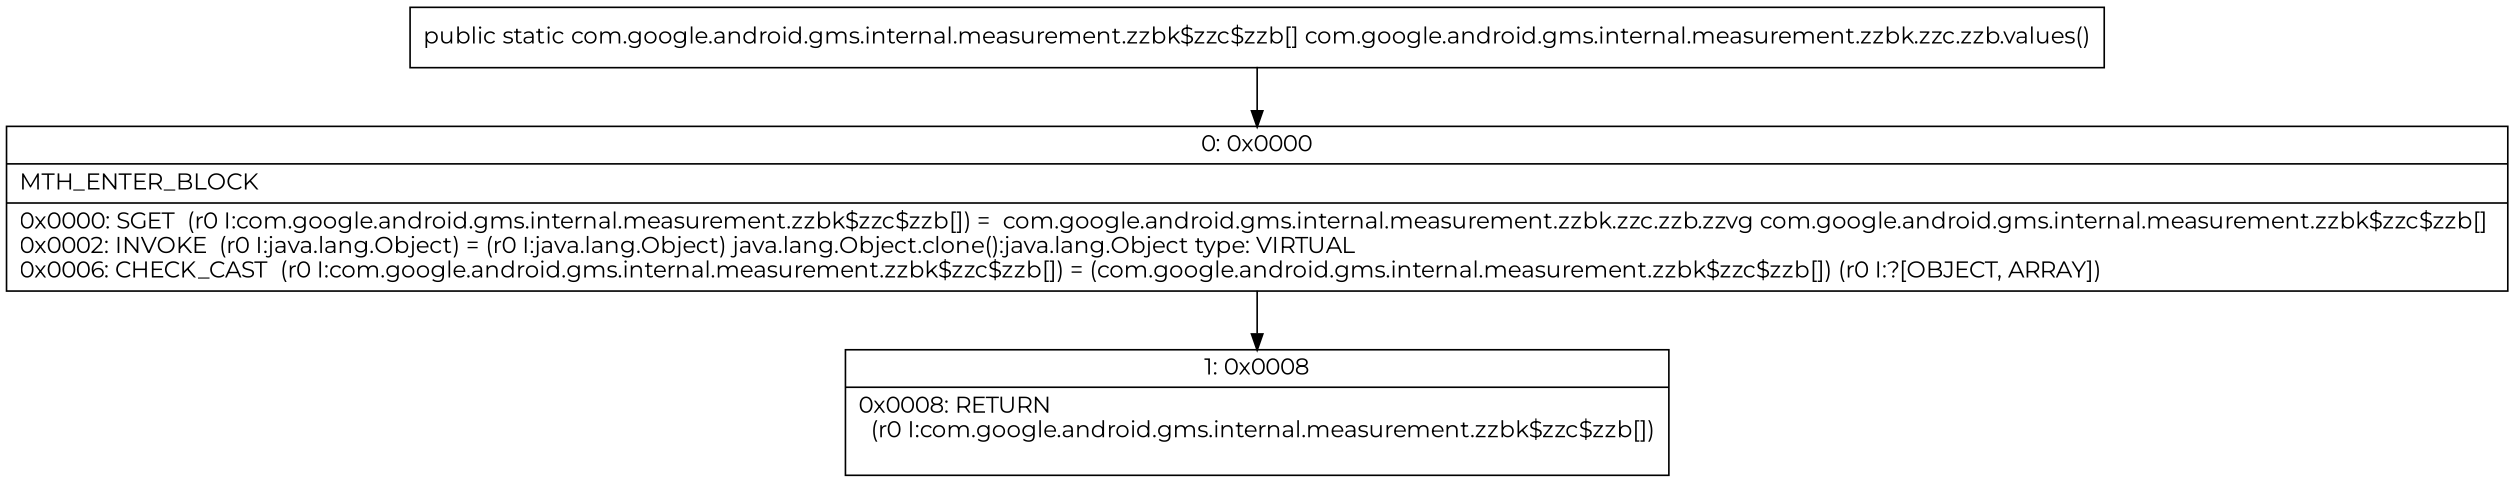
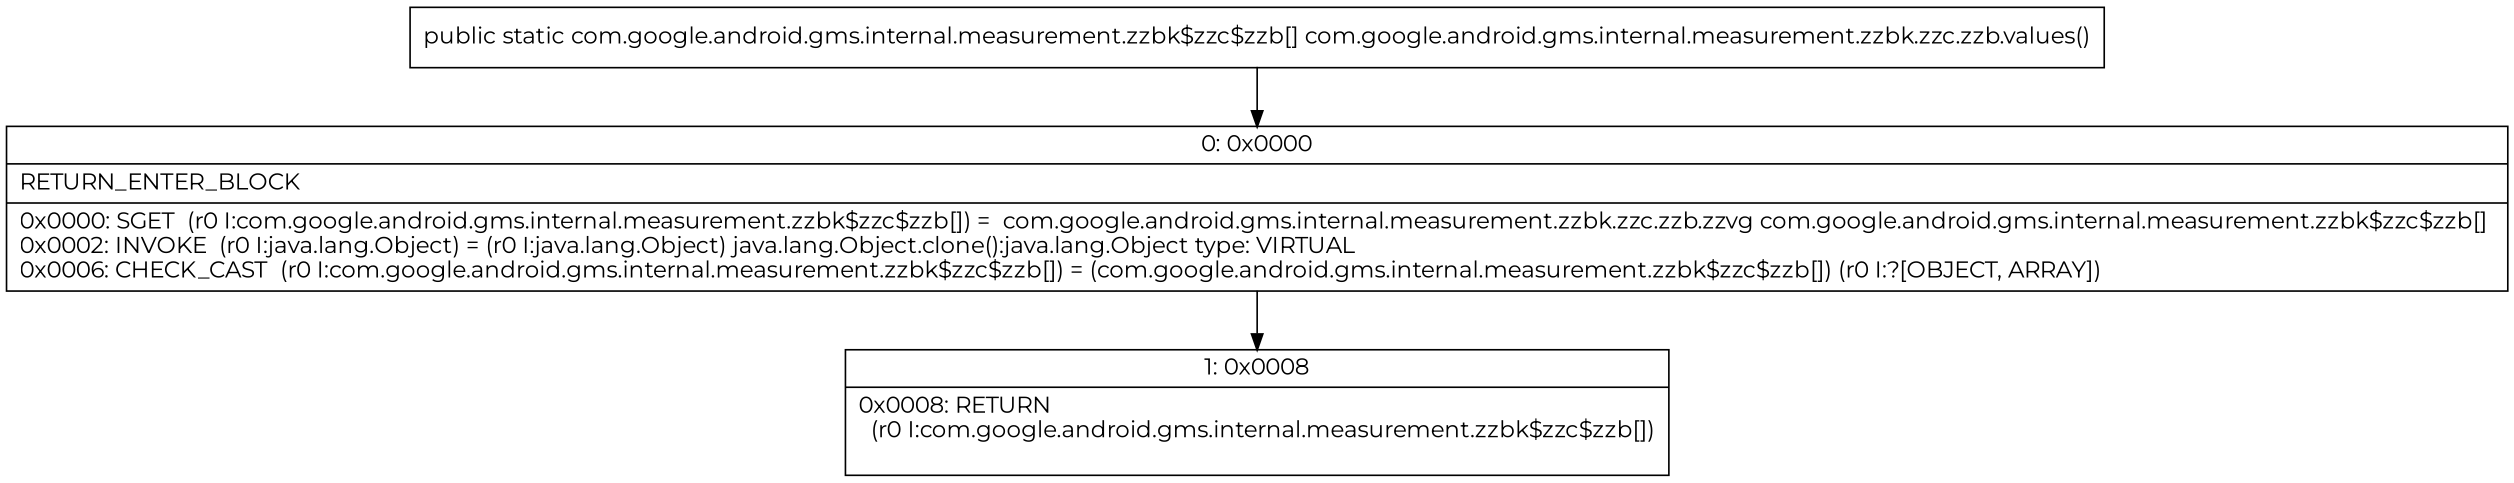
(139, 183) -> (160, 183)
